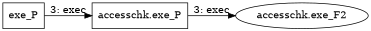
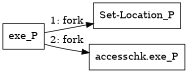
(68, 10) -> (67, 40)
none -> (137, 16)
(302, 16) -> none
